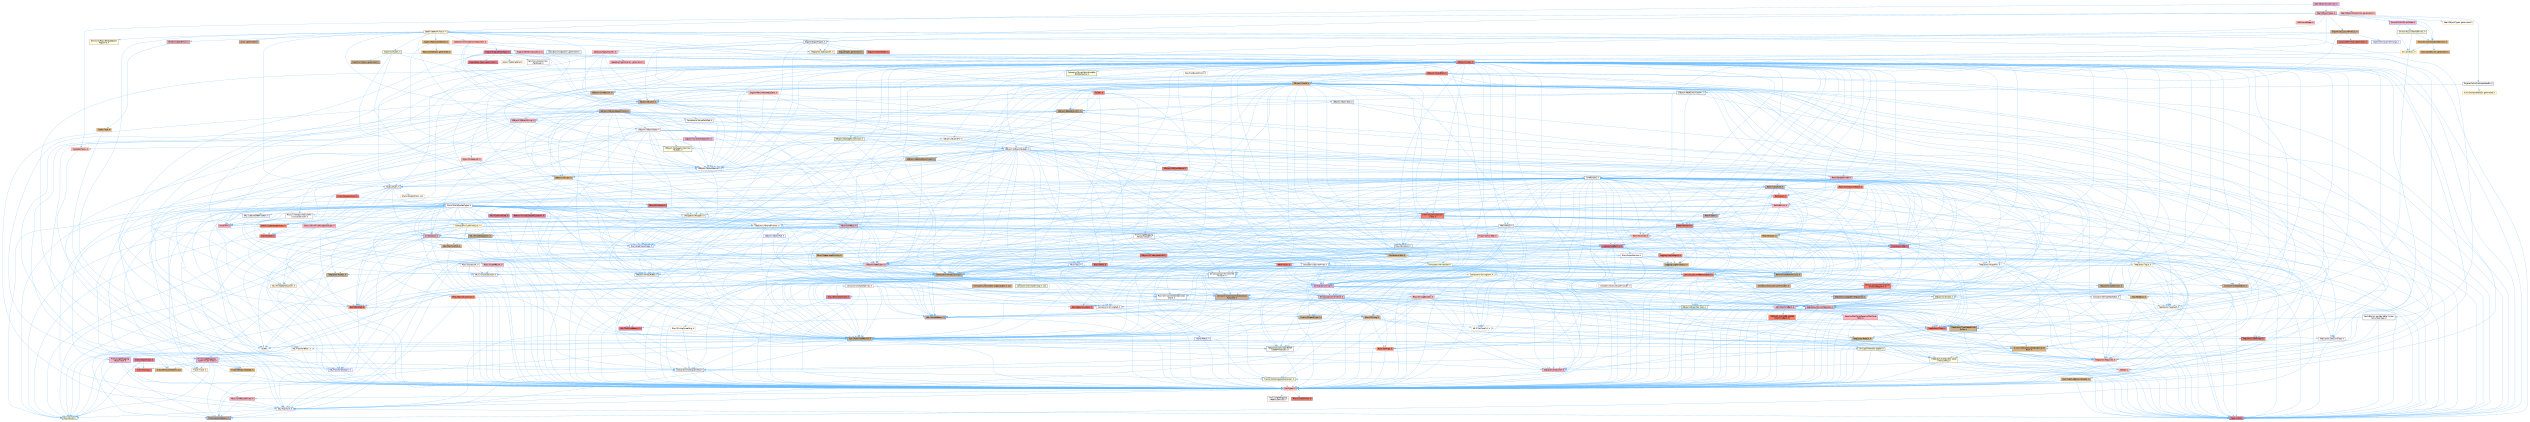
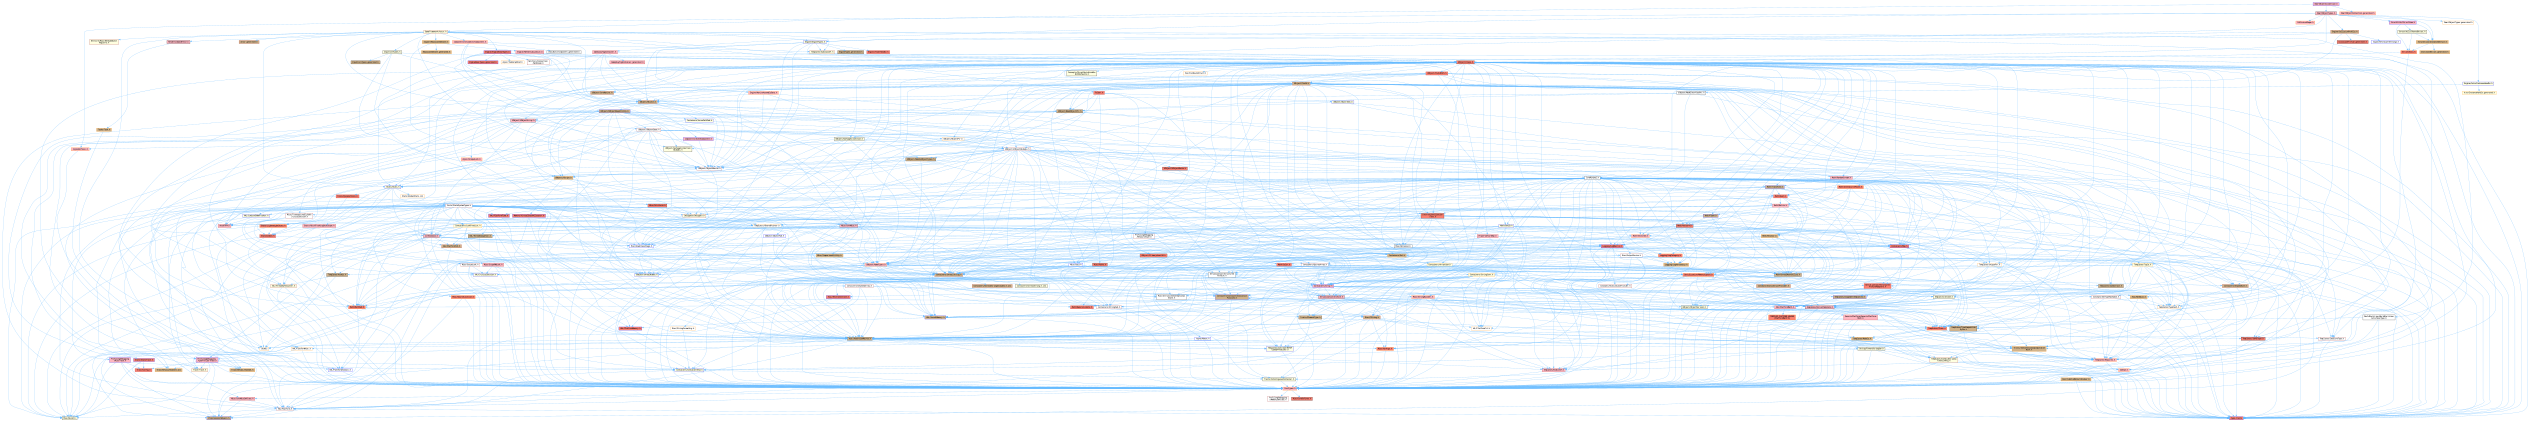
(2409, 52) -> (2409, 52)
